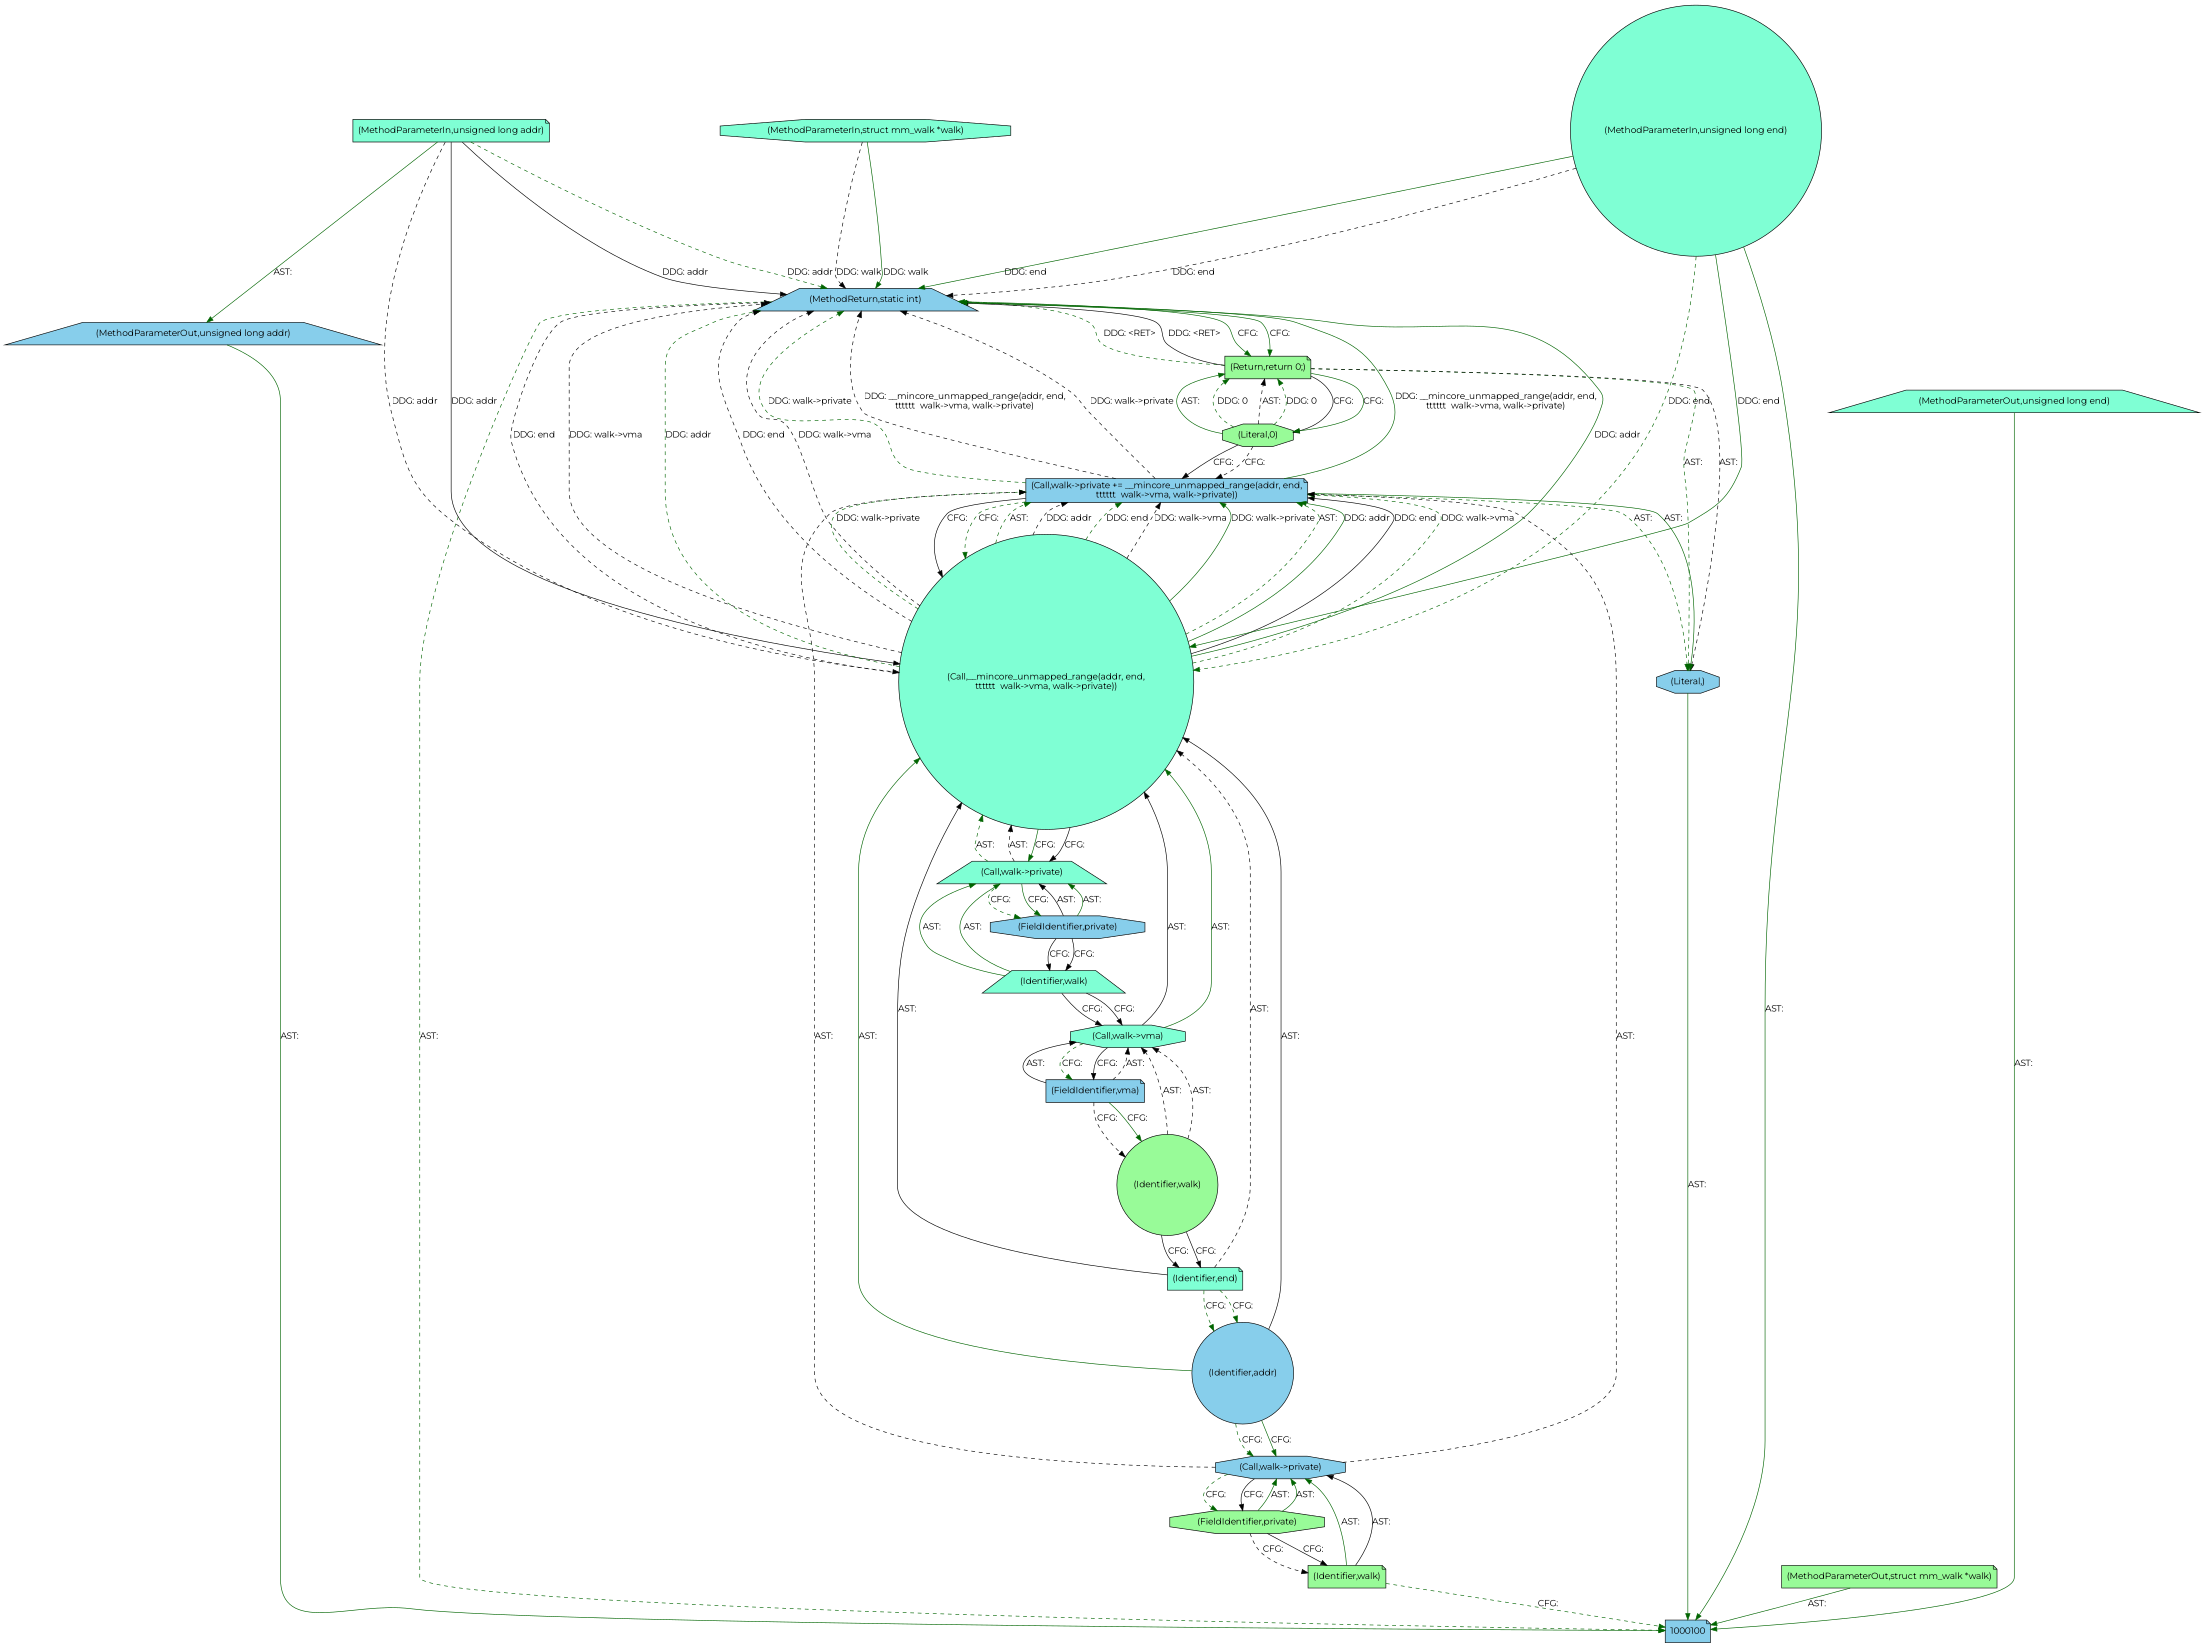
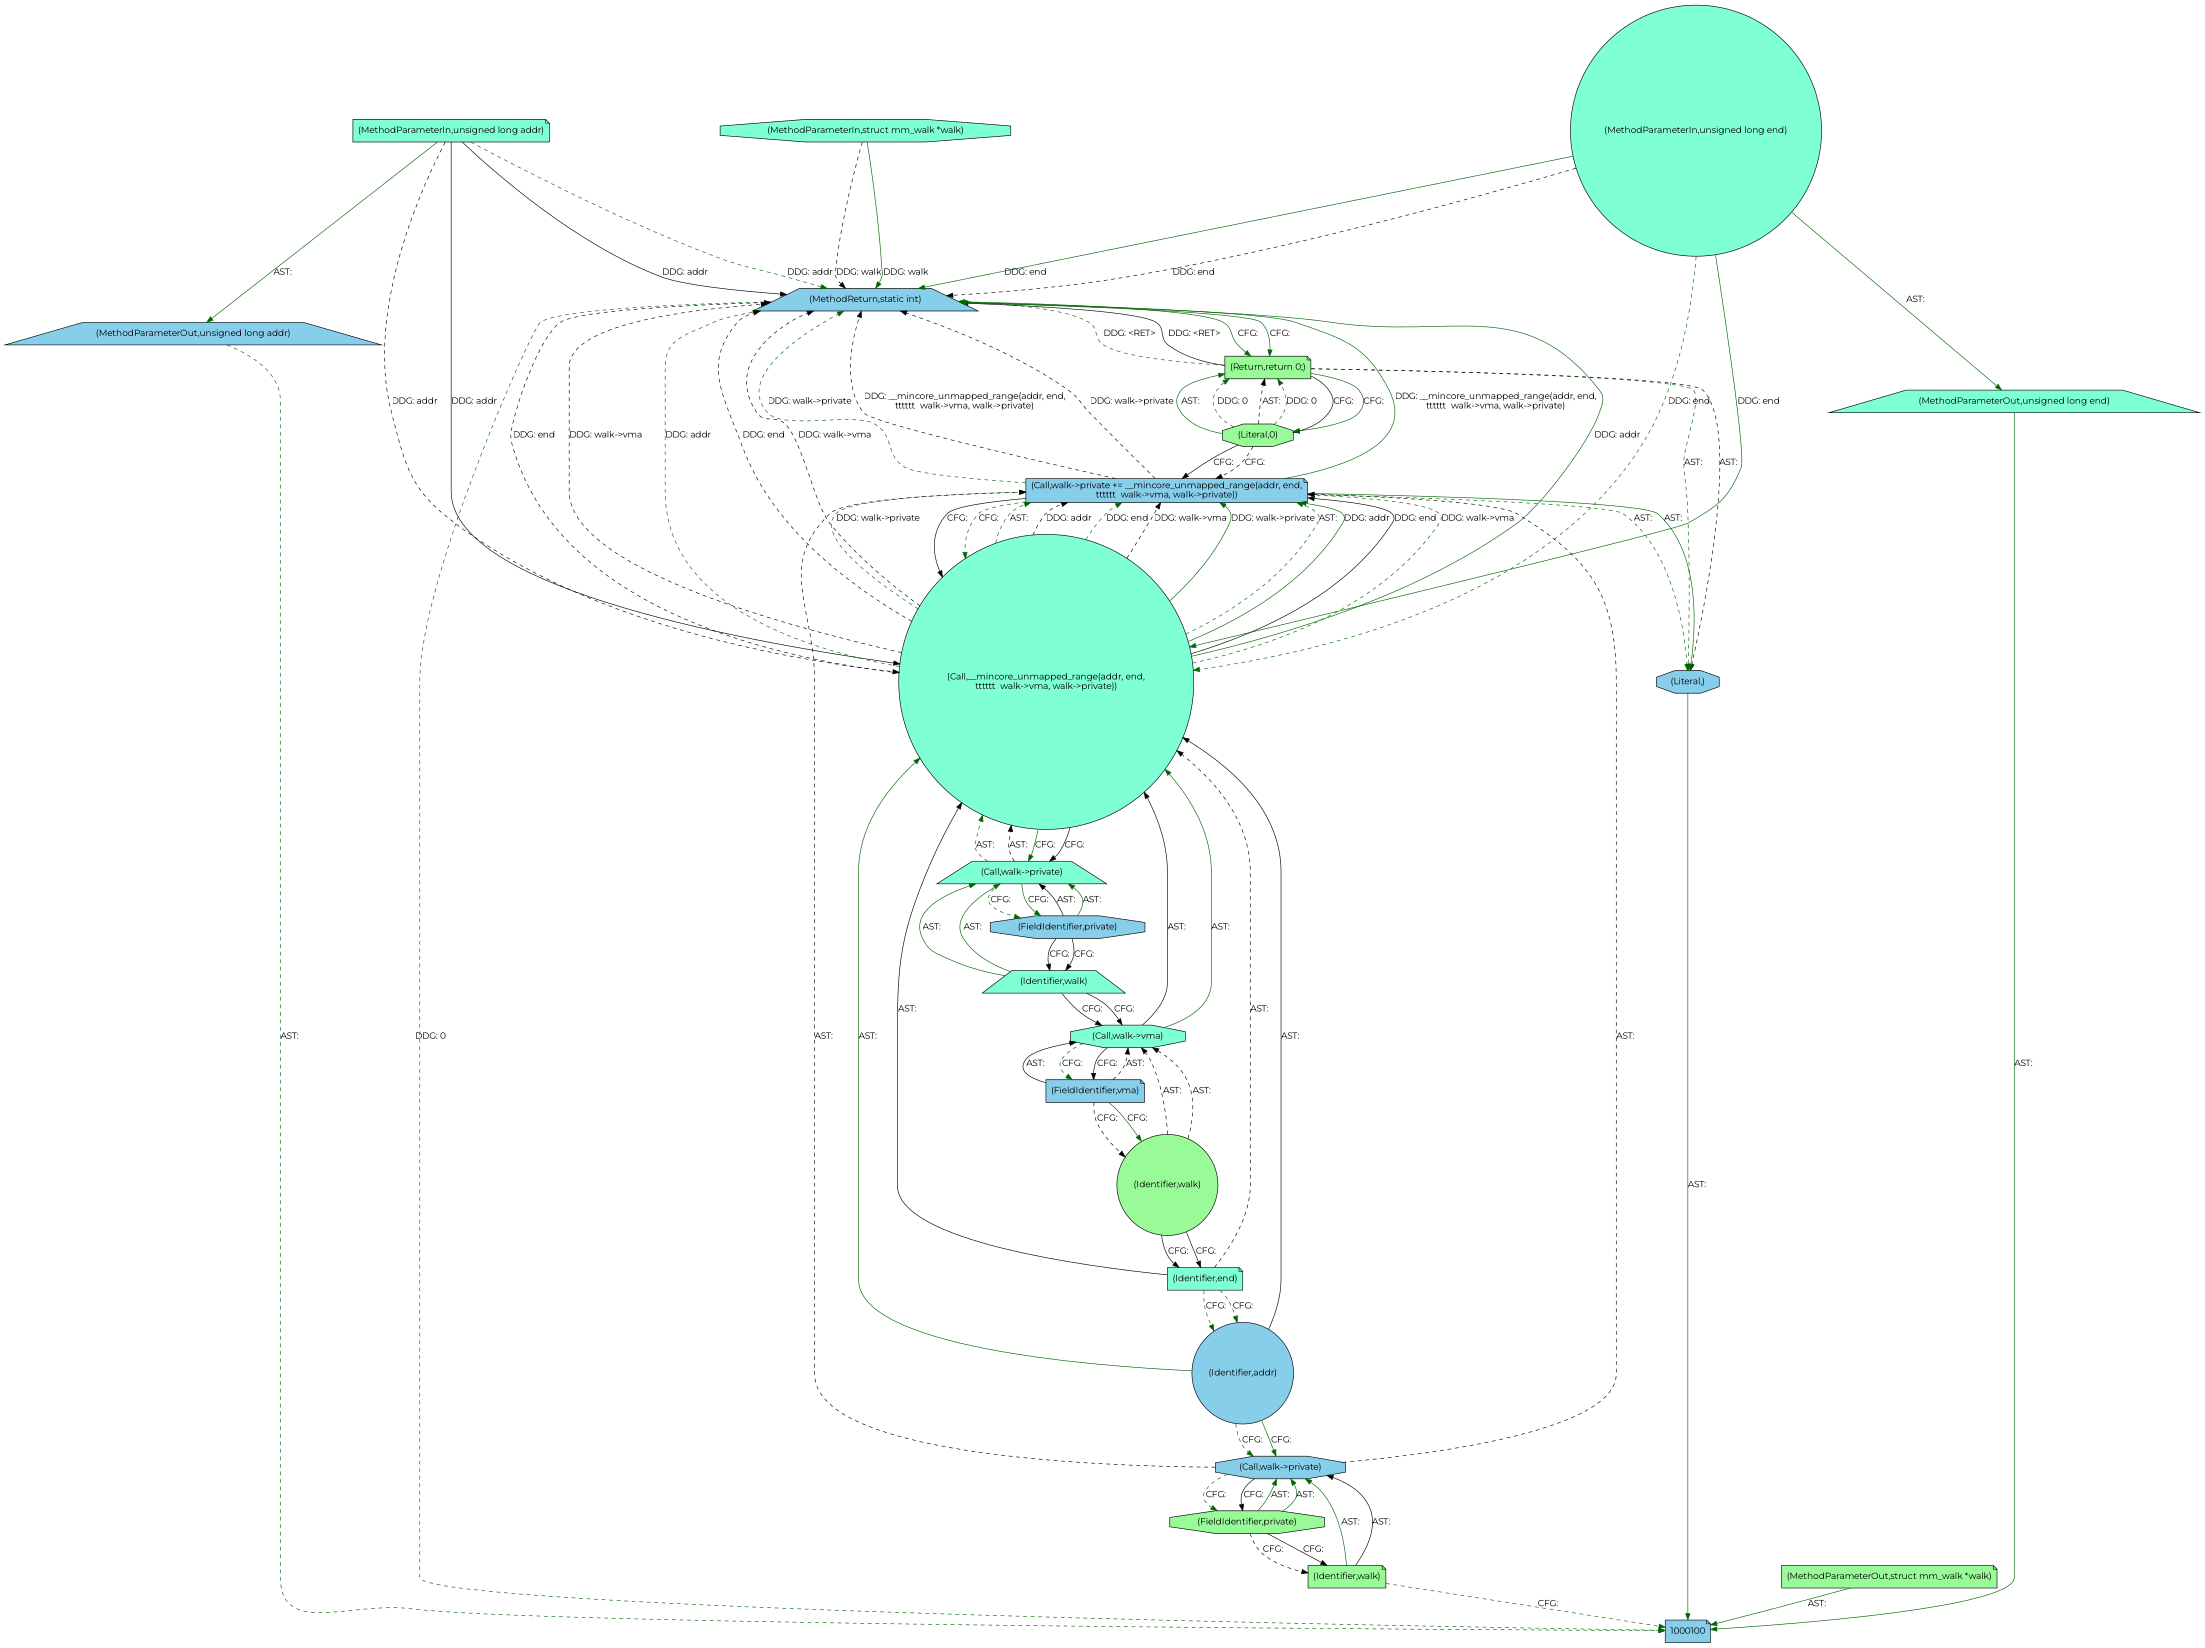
(1767, 934) -> (1894, 299)
(430, 1036) -> (430, 1036)
(330, 1612) -> (330, 1612)
